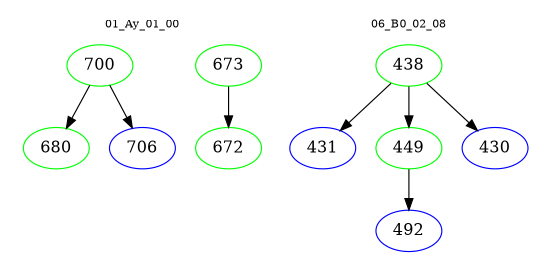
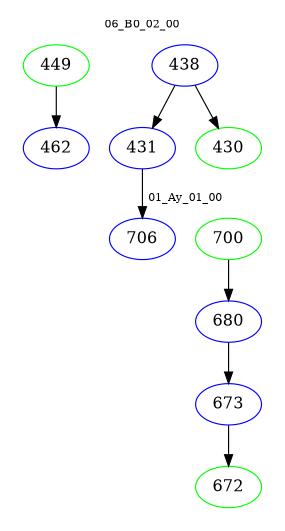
(409, 25) -> (142, 25)
(229, 65) -> (229, 404)
(409, 65) -> (185, 65)
(118, 101) -> (142, 194)
(409, 101) -> none
(56, 148) -> (229, 322)
(495, 148) -> (229, 148)
(409, 231) -> (56, 148)
none -> (229, 357)
